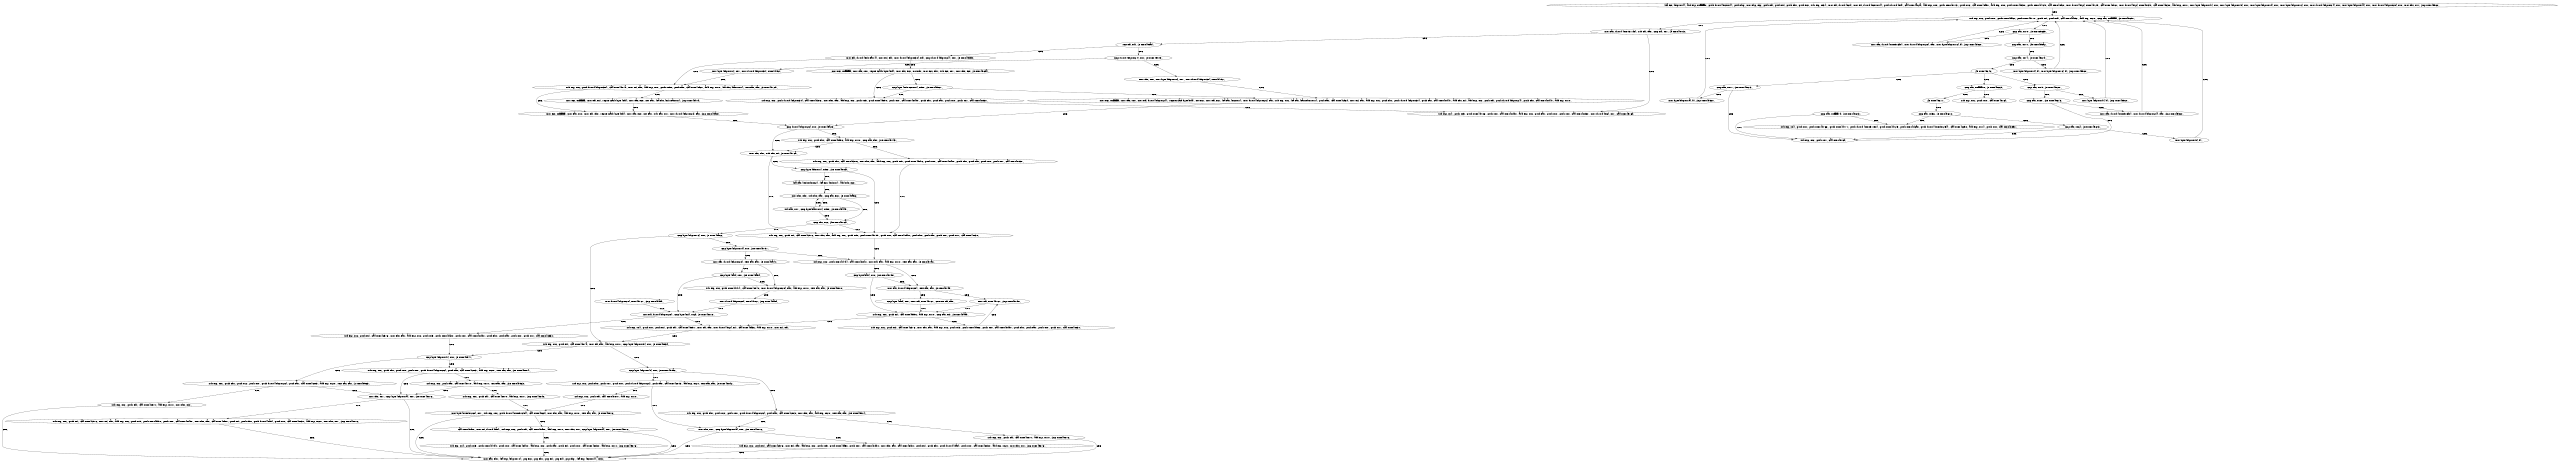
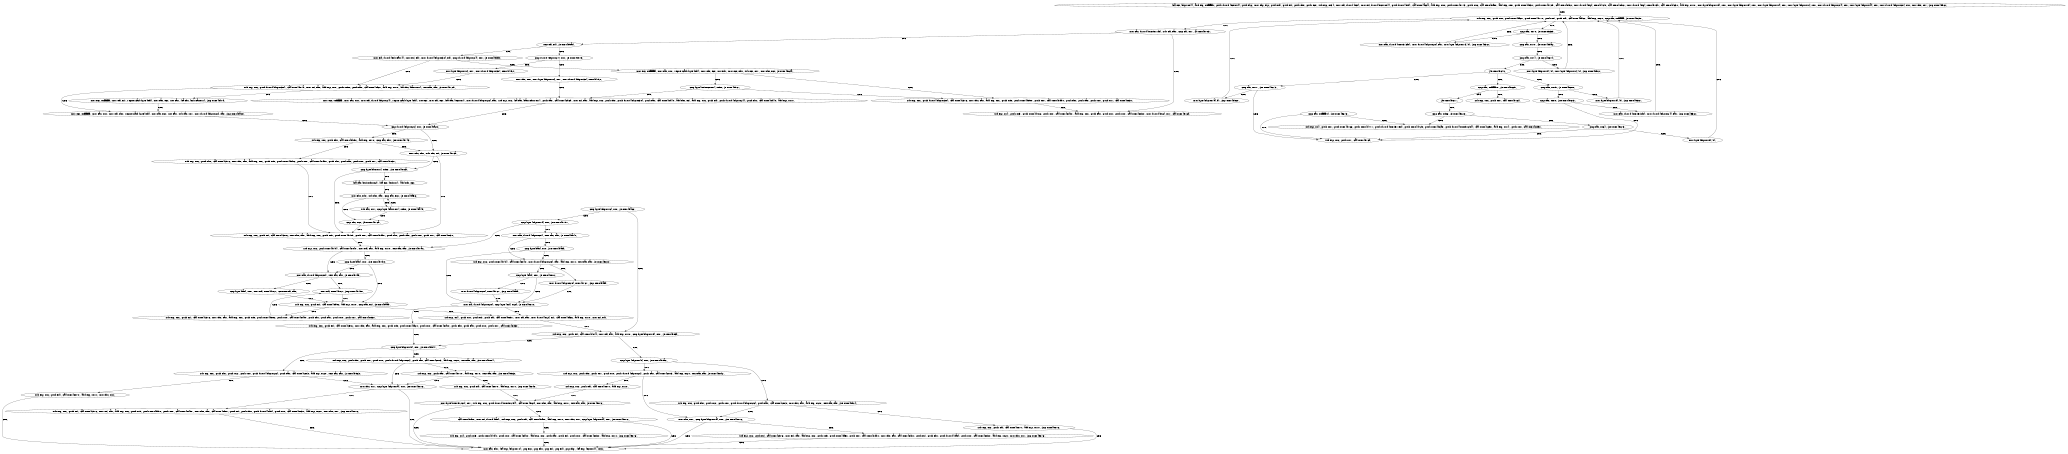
(768, 229) -> none
none -> (536, 275)
